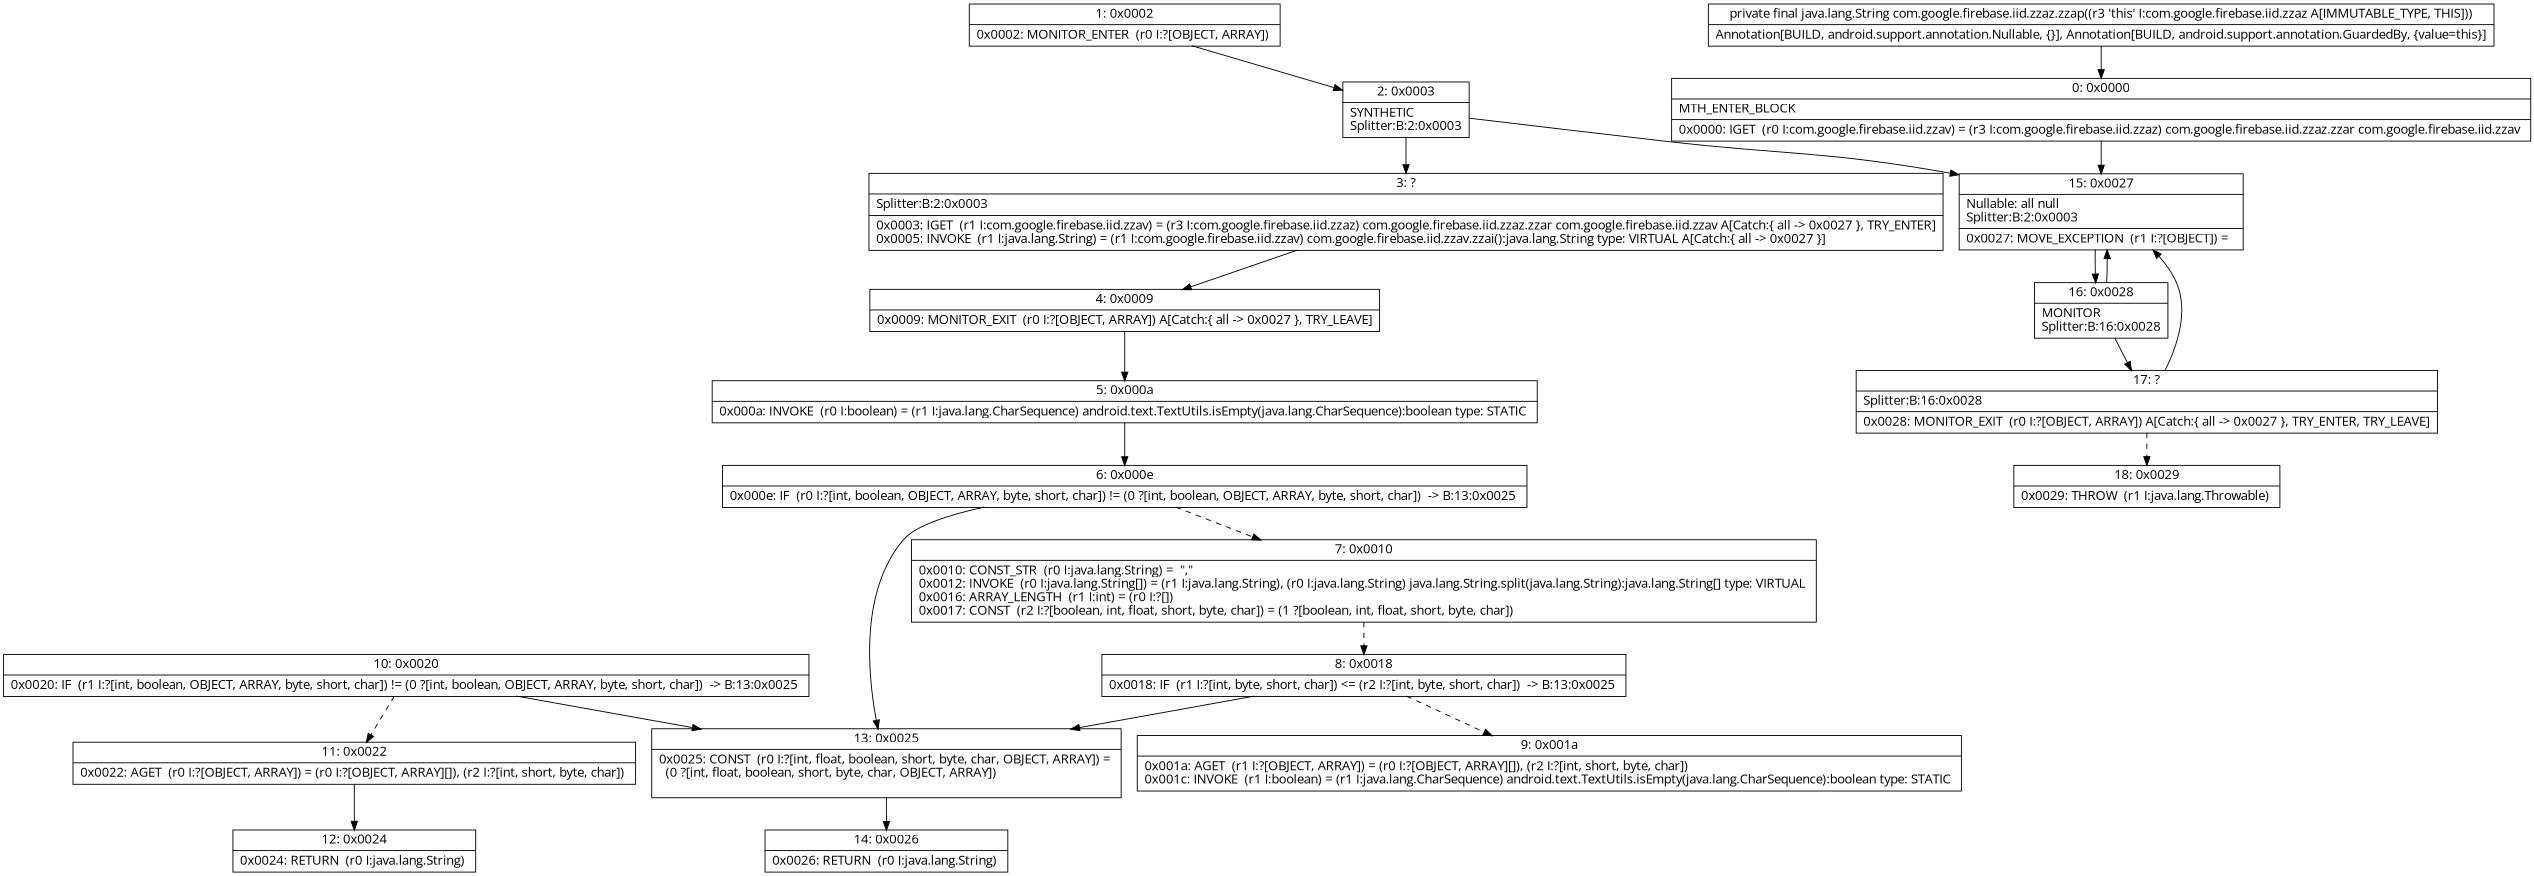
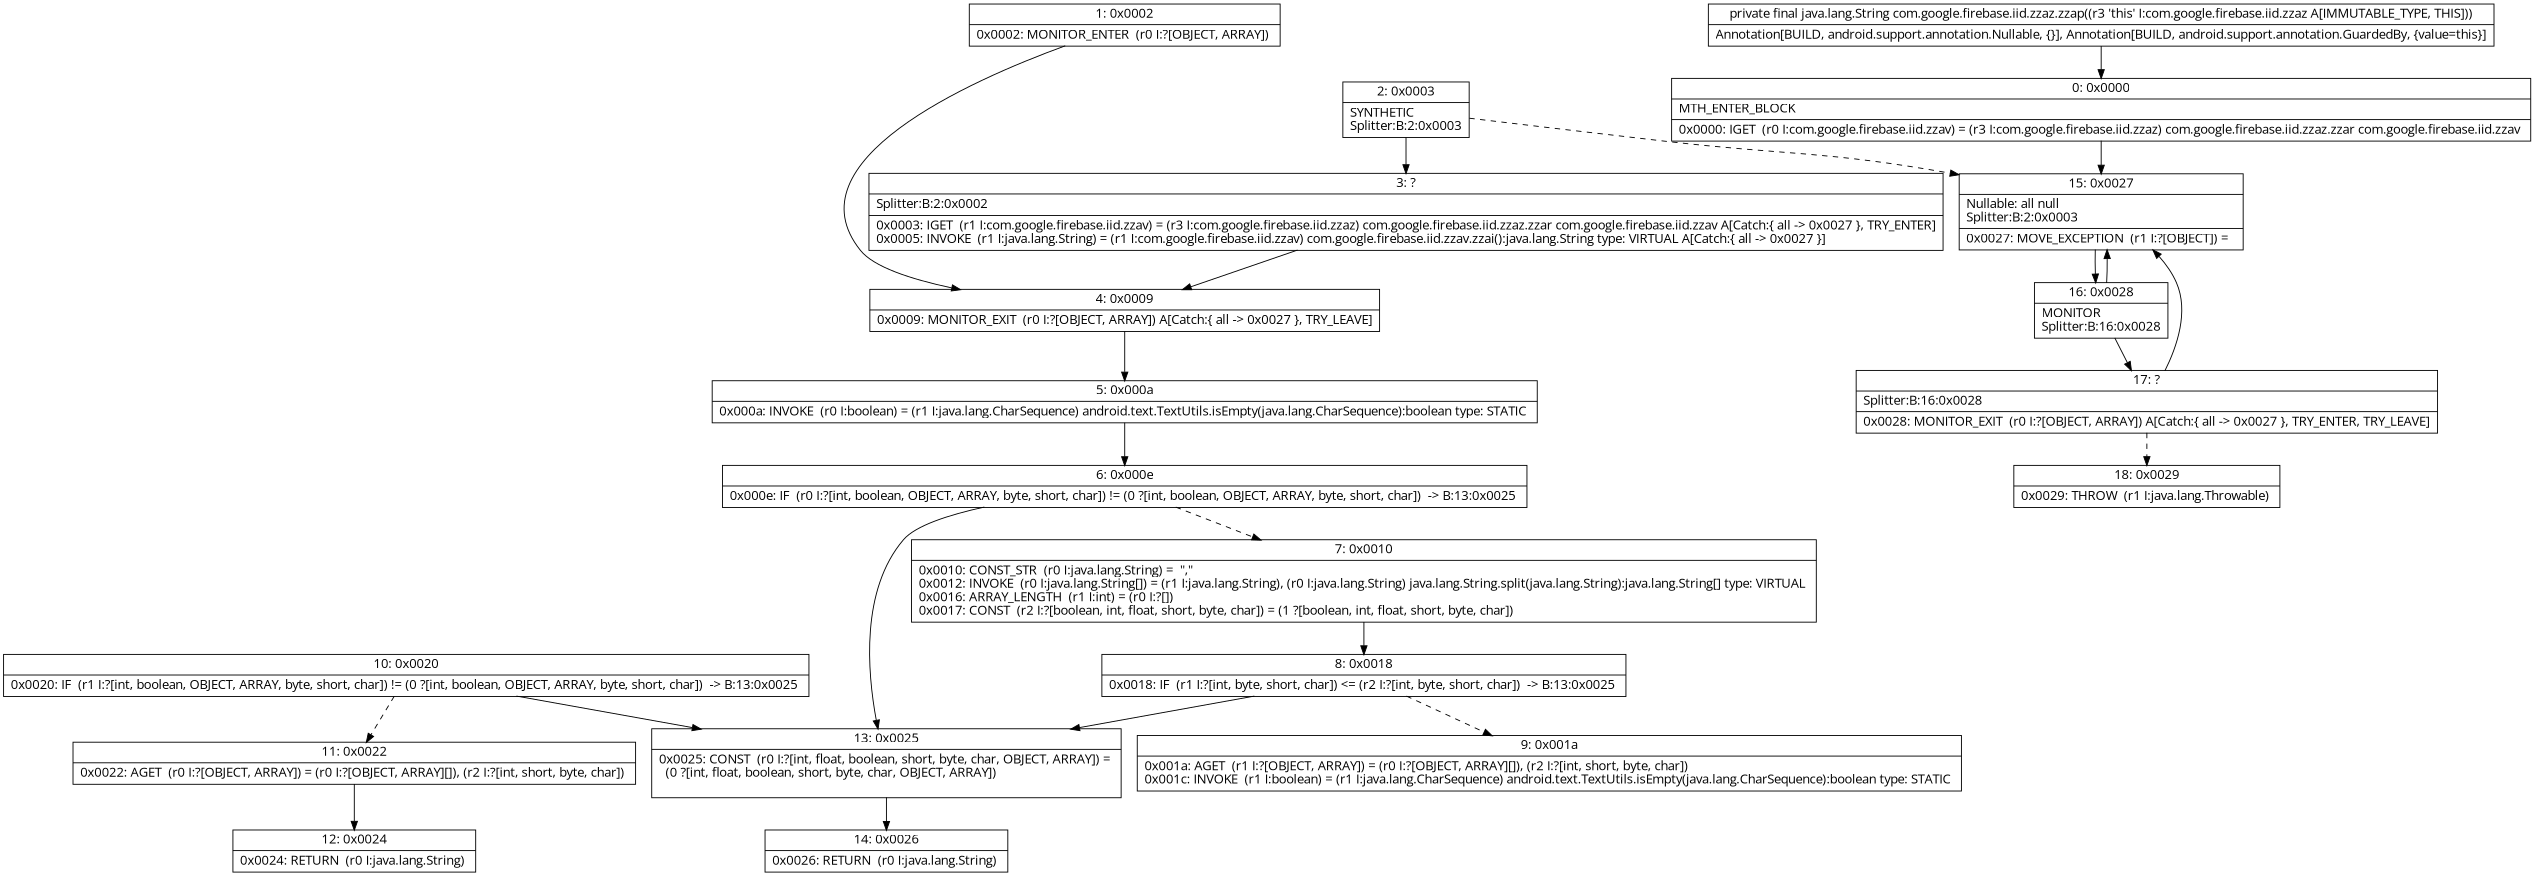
(1263, 67) -> (877, 148)
(1710, 146) -> (1710, 146)
(932, 204) -> (932, 204)
(1364, 634) -> (1364, 634)
